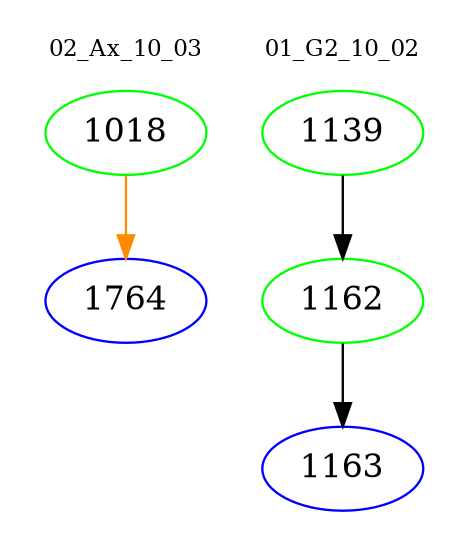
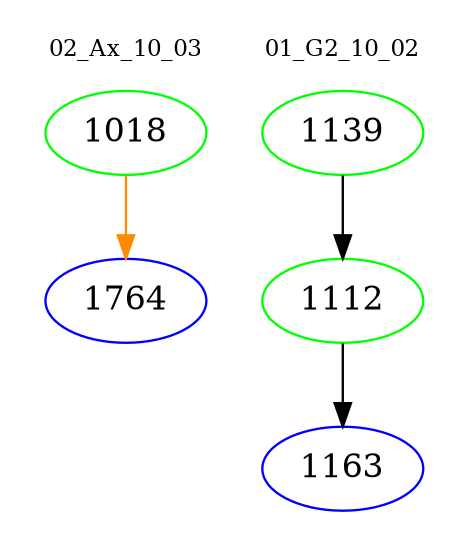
(343, 301) -> (343, 301)
